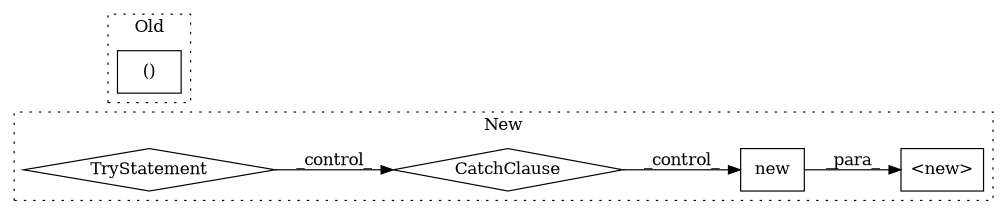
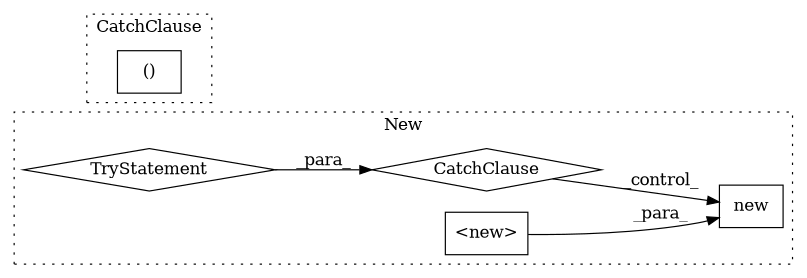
(149, 28) -> (149, 28)
(334, 161) -> (323, 161)
(847, 170) -> (618, 232)
